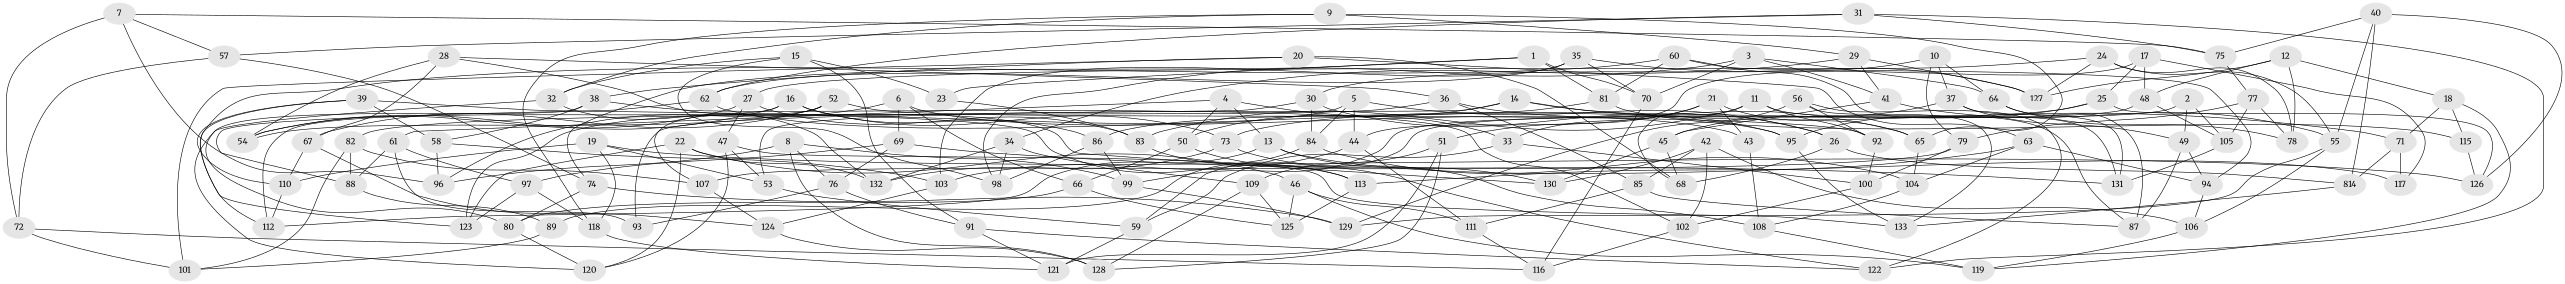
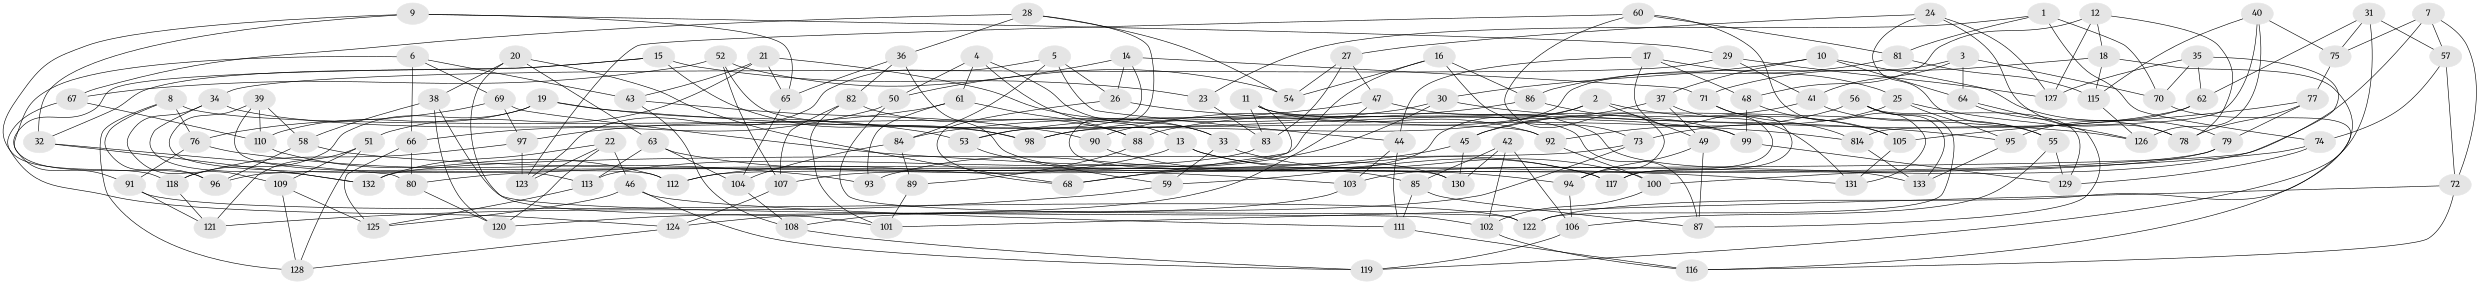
(2355, 81) -> (2170, 49)
none -> (1095, 142)
